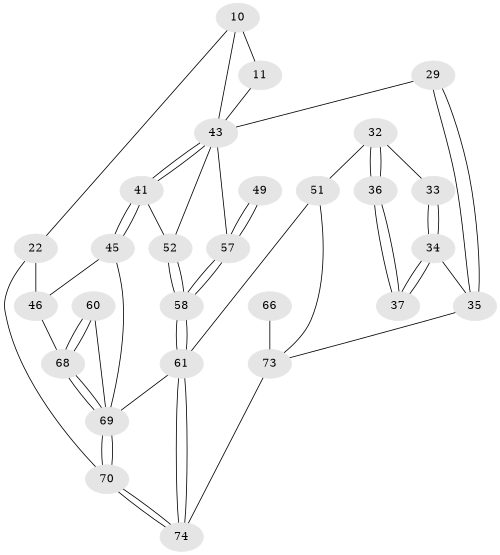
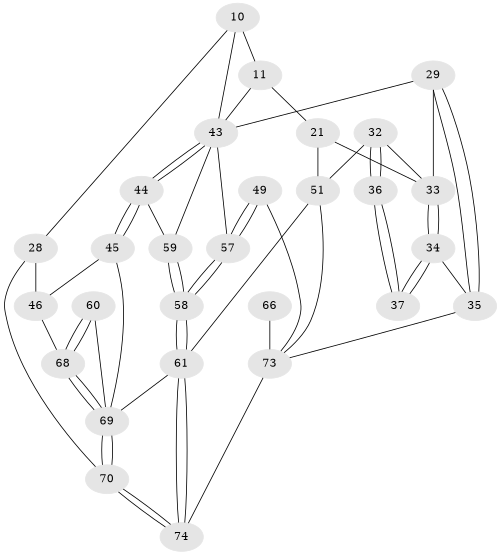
none -> (318, 133)
none -> (433, 133)
(142, 191) -> (142, 191)
(36, 248) -> (36, 248)
(170, 248) -> (170, 248)
none -> (296, 278)
